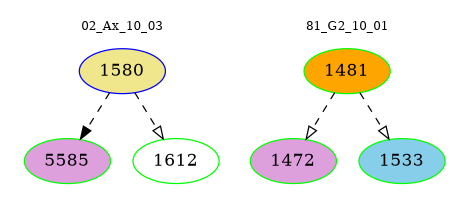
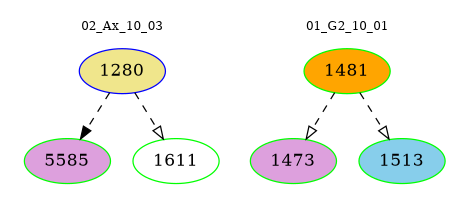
(348, 27) -> (348, 27)
(122, 71) -> (122, 71)
(176, 161) -> (176, 161)
(293, 161) -> (293, 161)
(402, 161) -> (402, 161)
